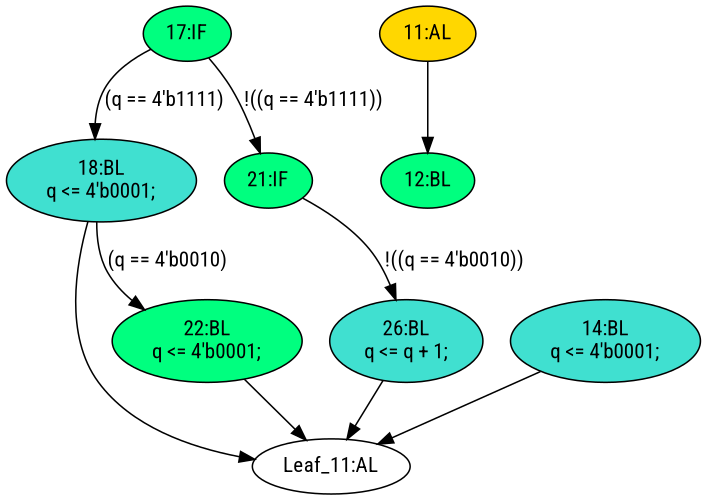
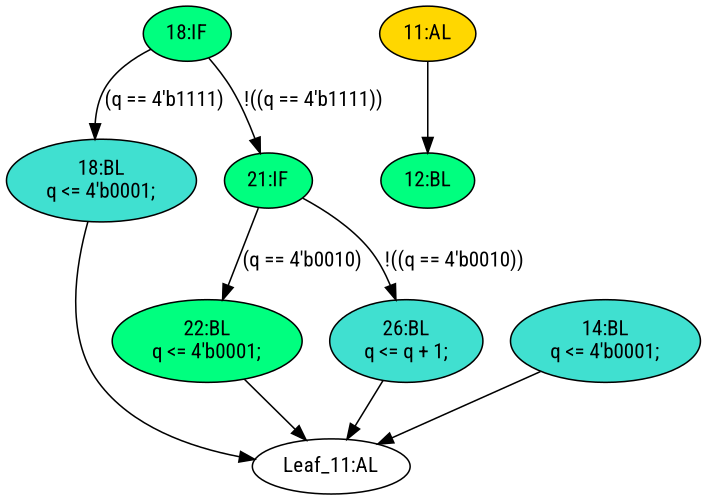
(187, 34) -> (187, 34)
(104, 266) -> (243, 247)
